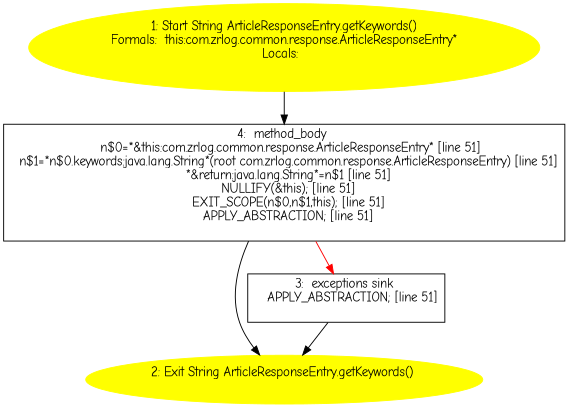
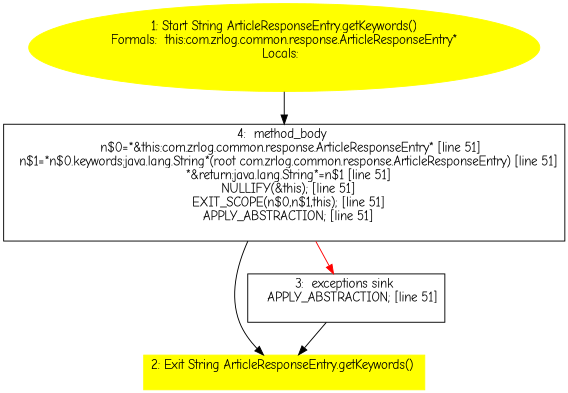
(284, 380) -> (284, 372)
